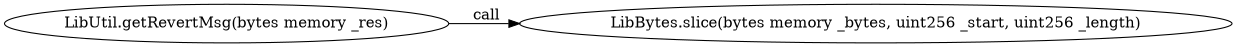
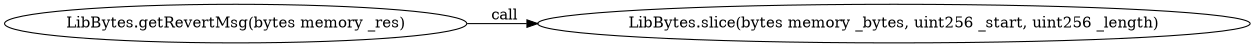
(227, 24) -> (236, 24)
